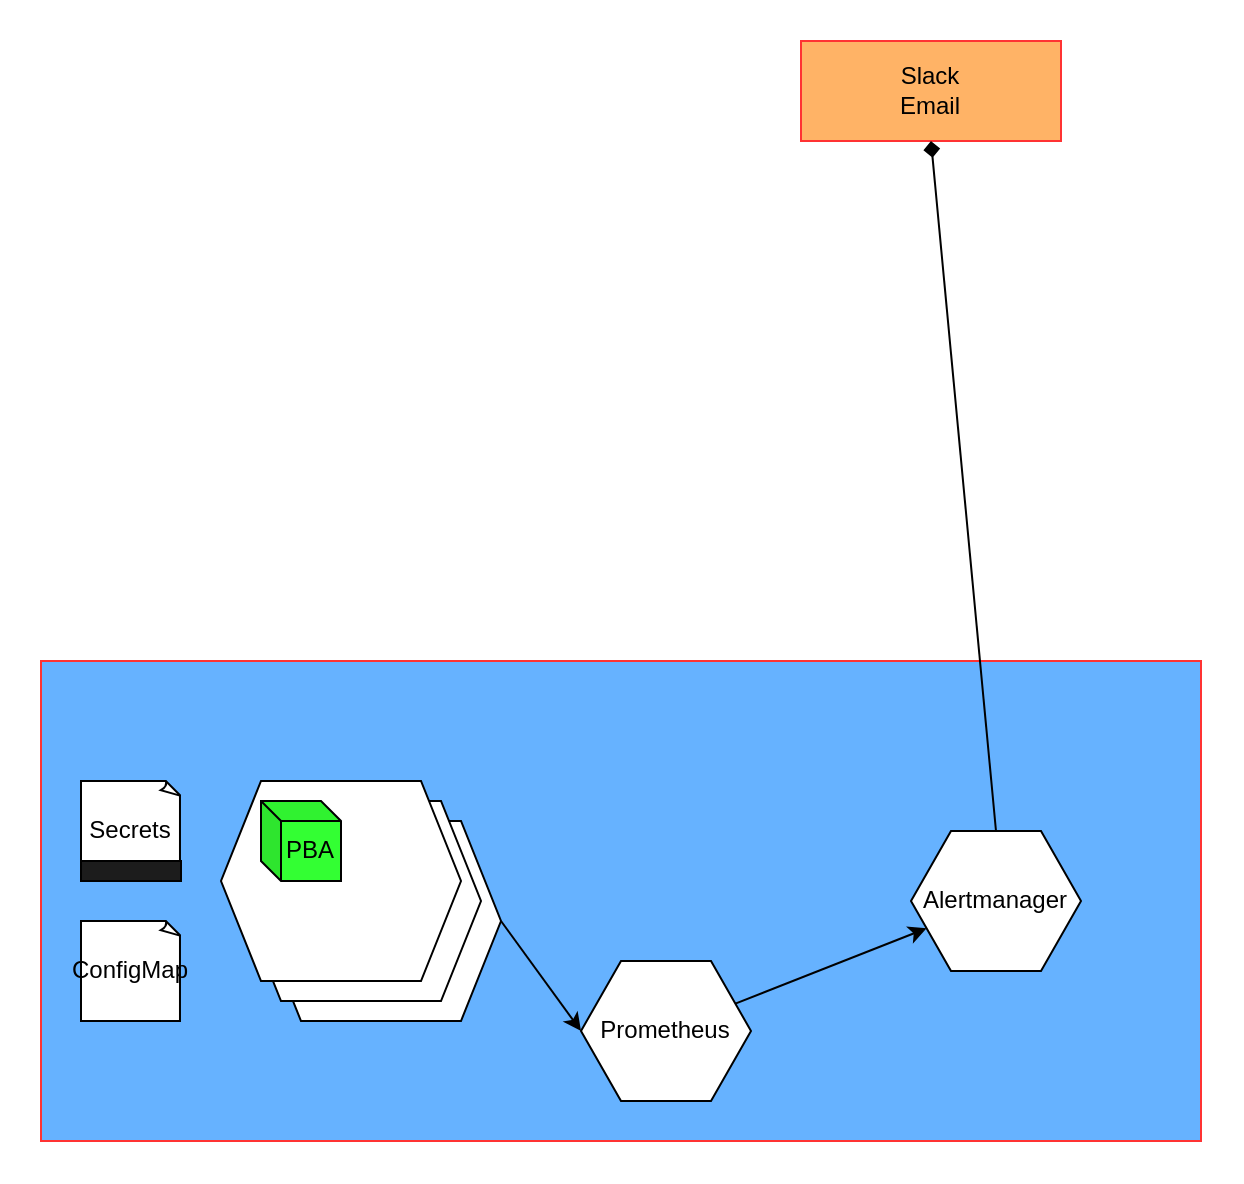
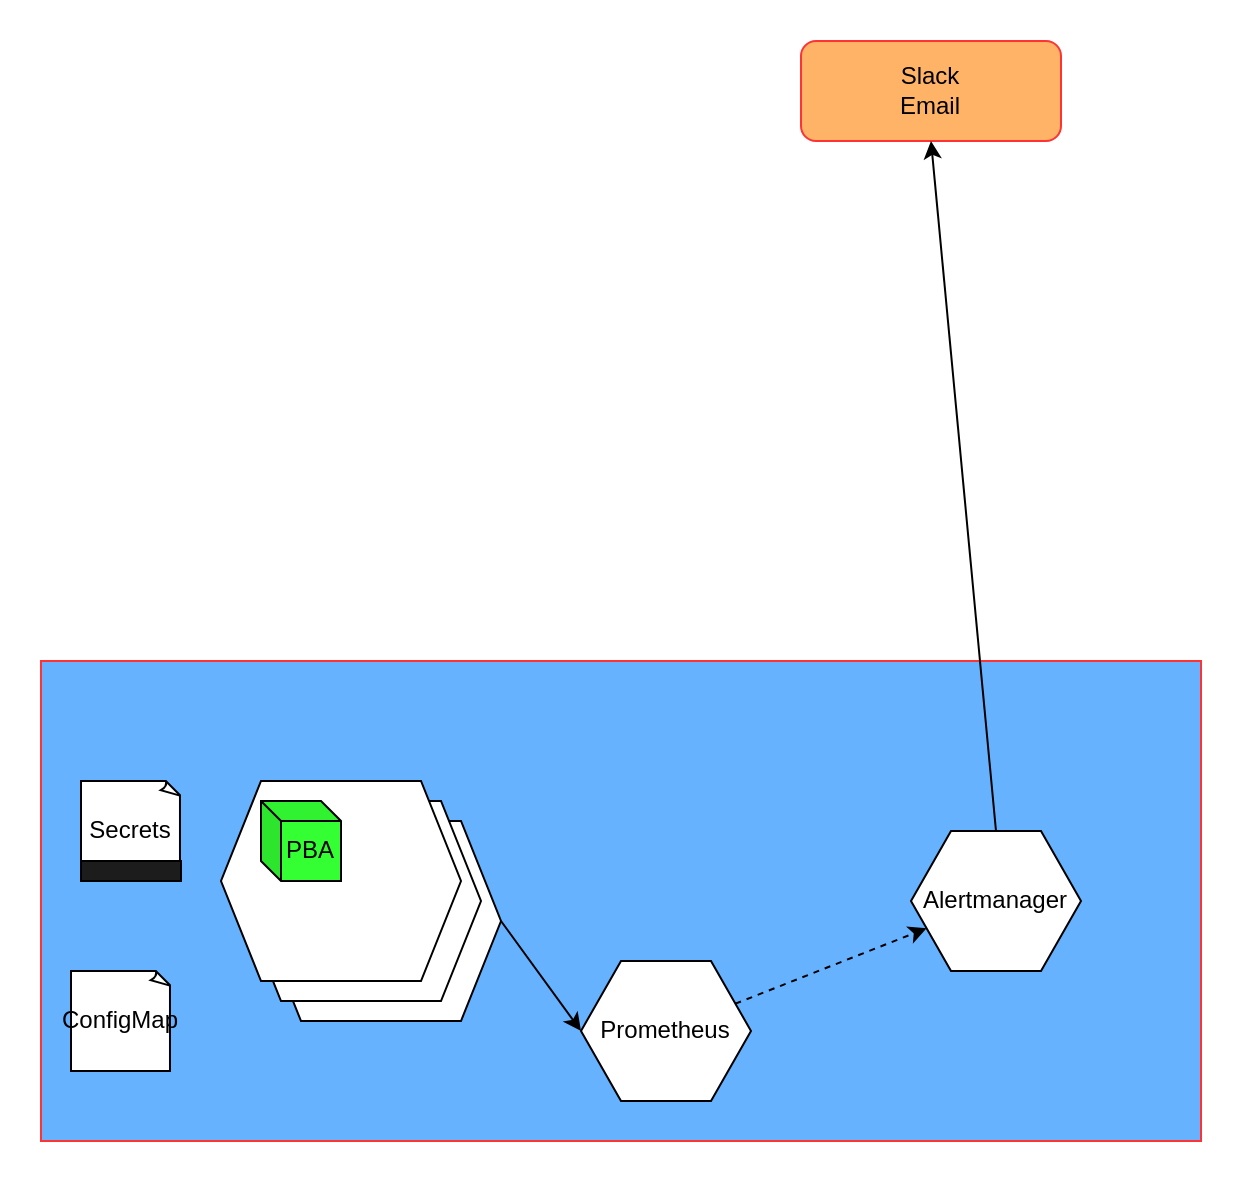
(931, 91) -> (931, 91)
(933, 157) -> (932, 156)
(826, 968) -> (826, 968)
(131, 971) -> (121, 1021)
